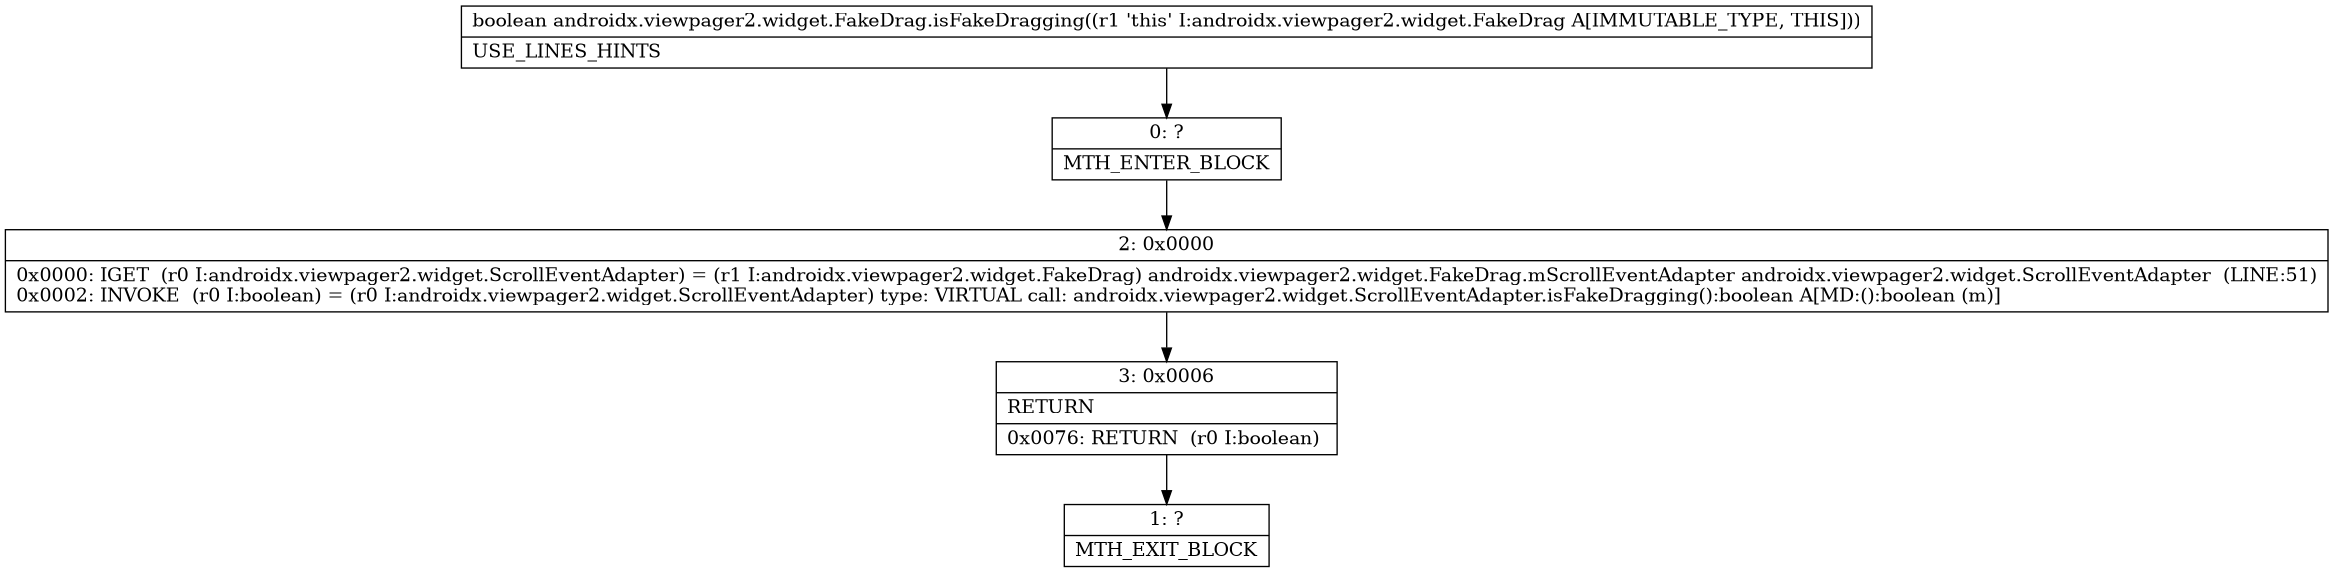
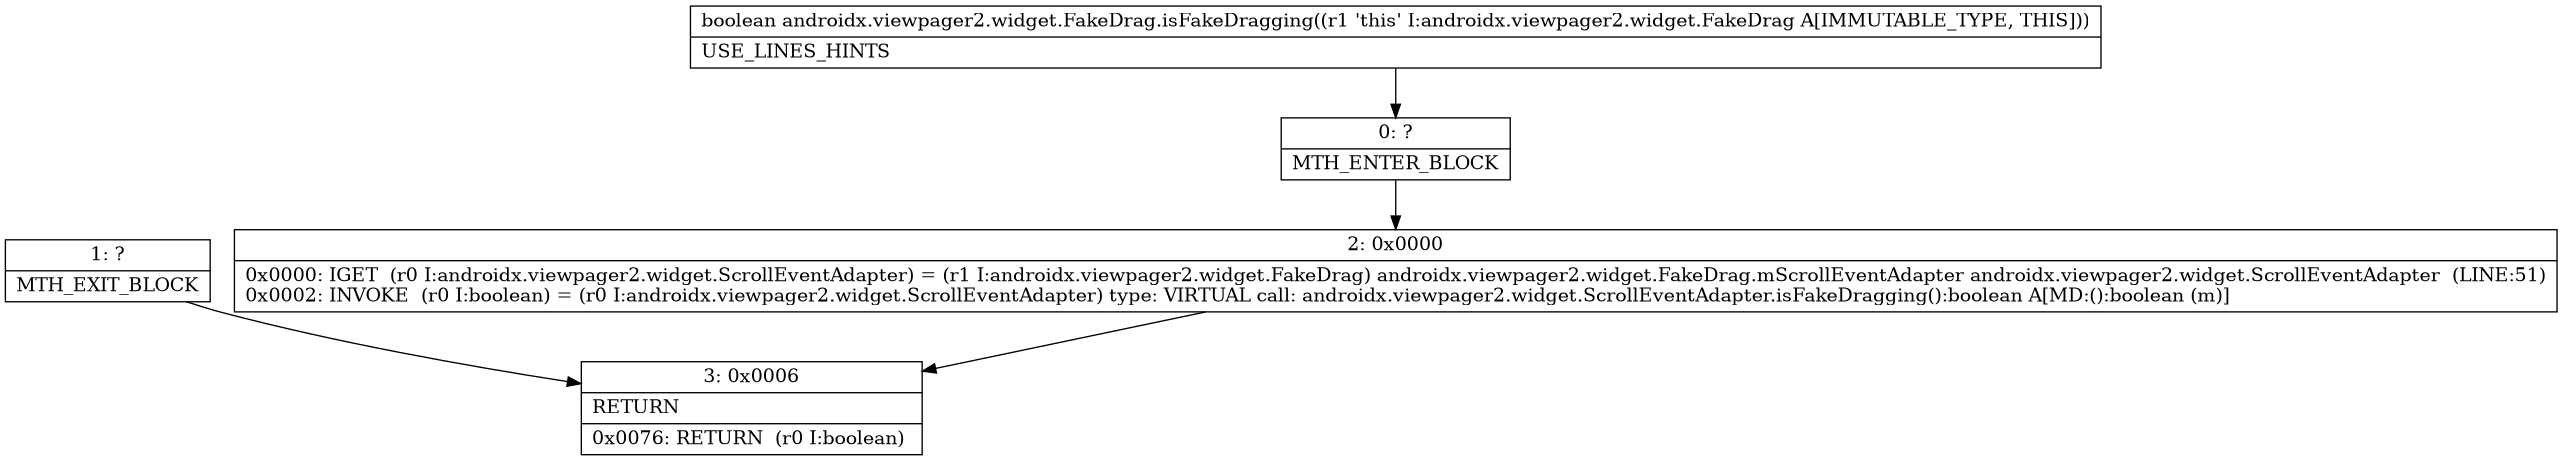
(1167, 473) -> (376, 348)
